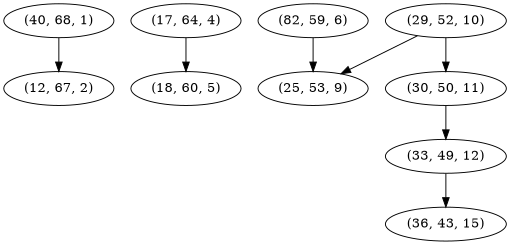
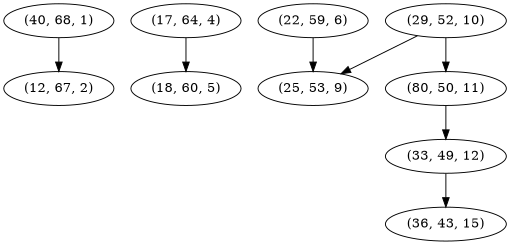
(313, 21) -> (313, 21)
(446, 89) -> (446, 89)
